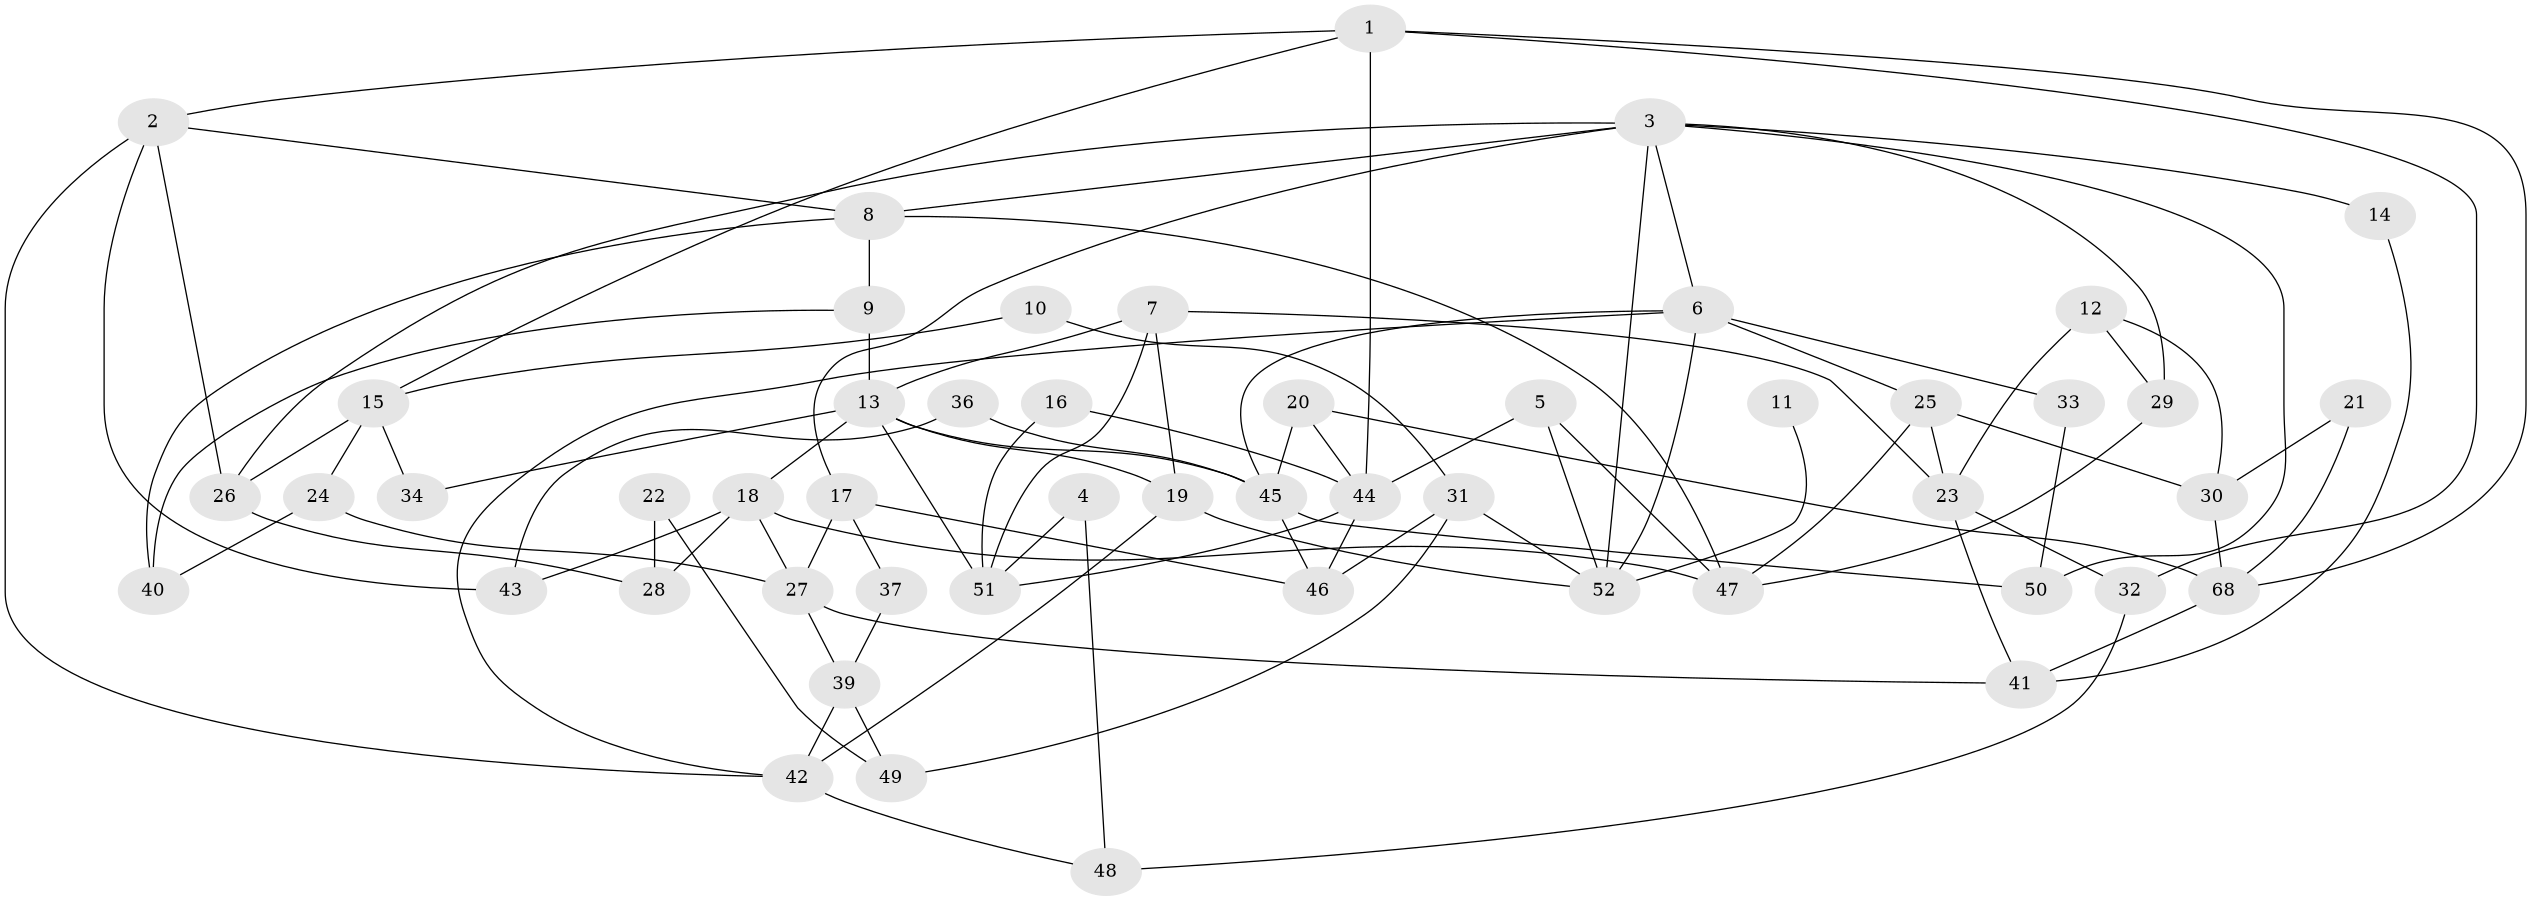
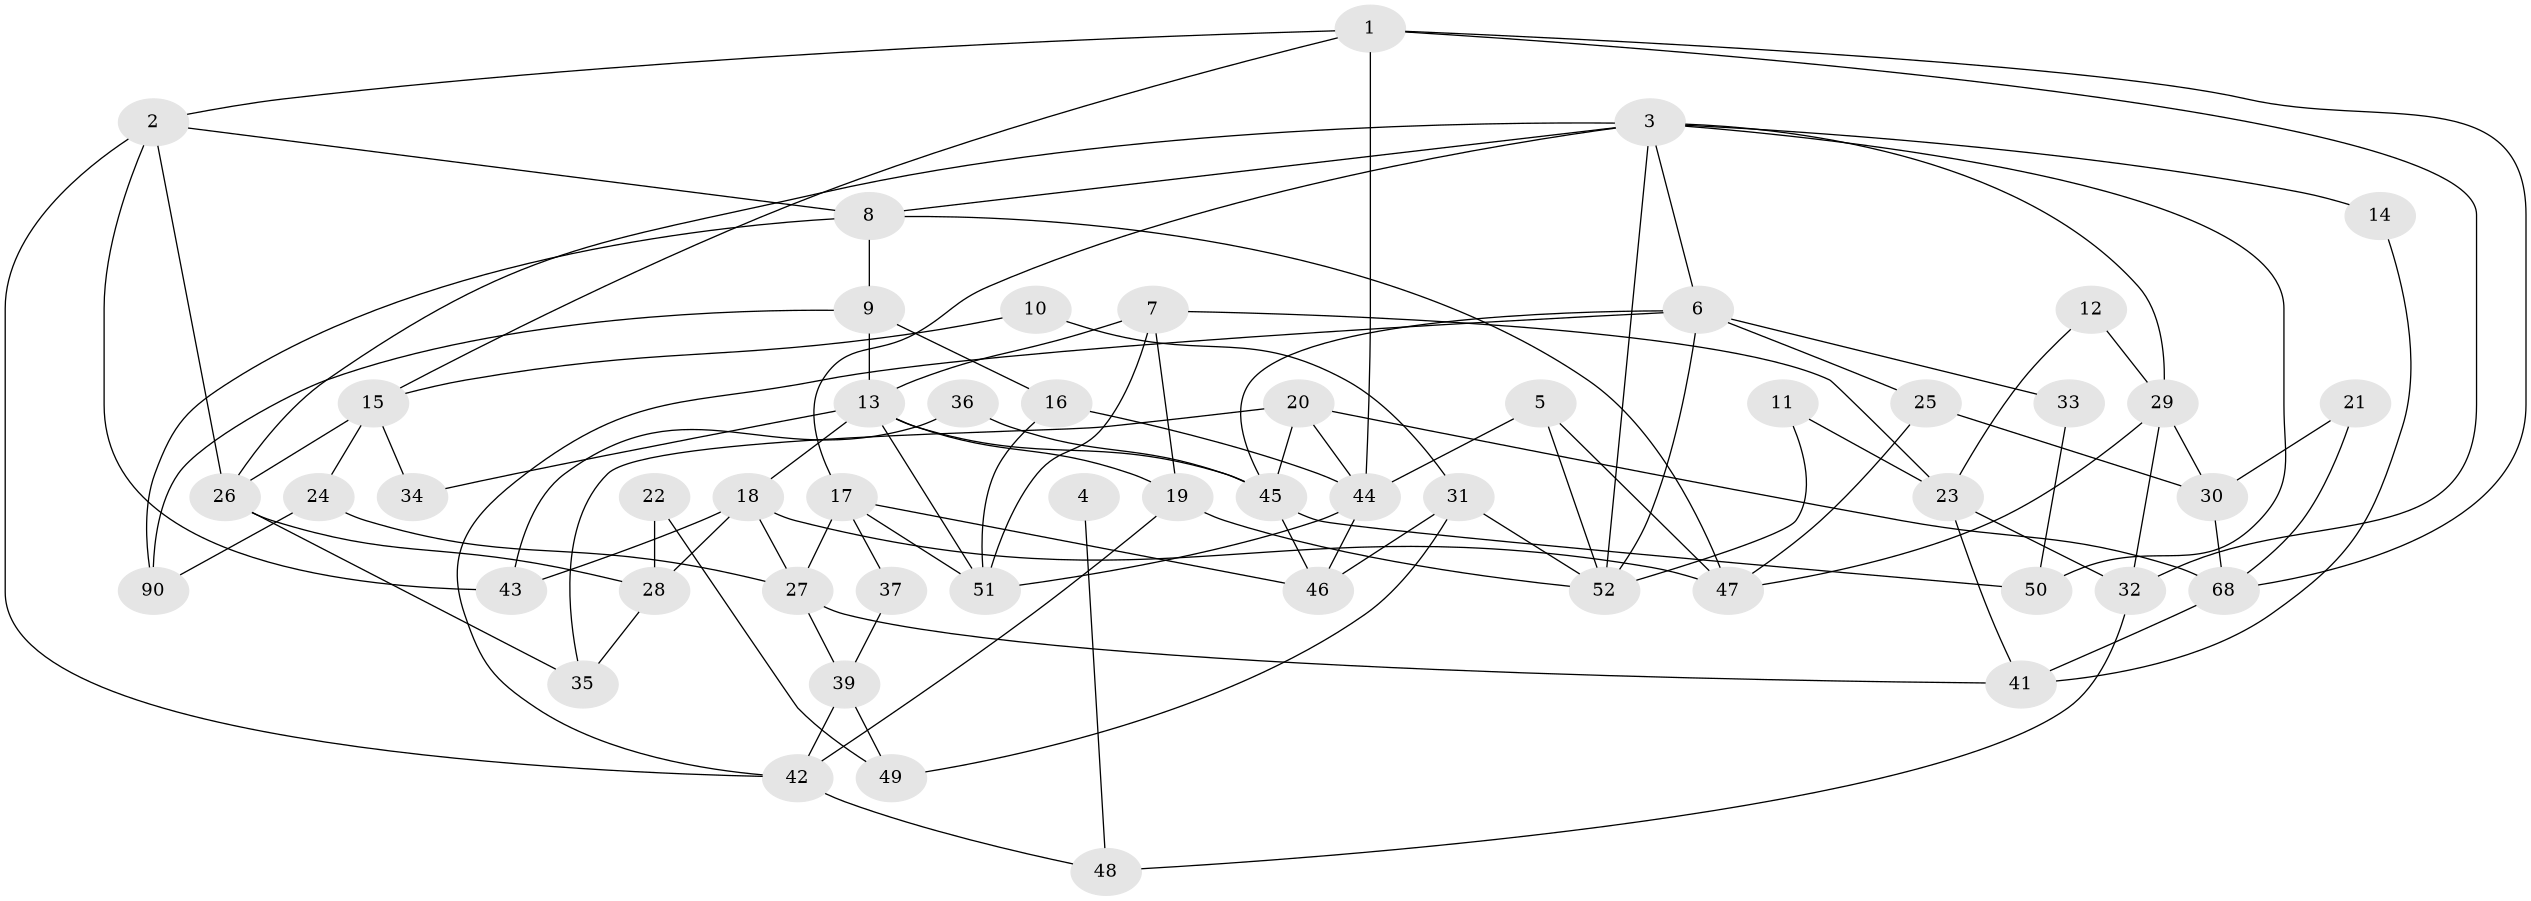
none -> (956, 353)
(2206, 375) -> (2188, 450)
(1937, 450) -> (1865, 450)
none -> (2147, 497)
(1035, 544) -> (895, 532)
(154, 591) -> (154, 591)
none -> (583, 685)
